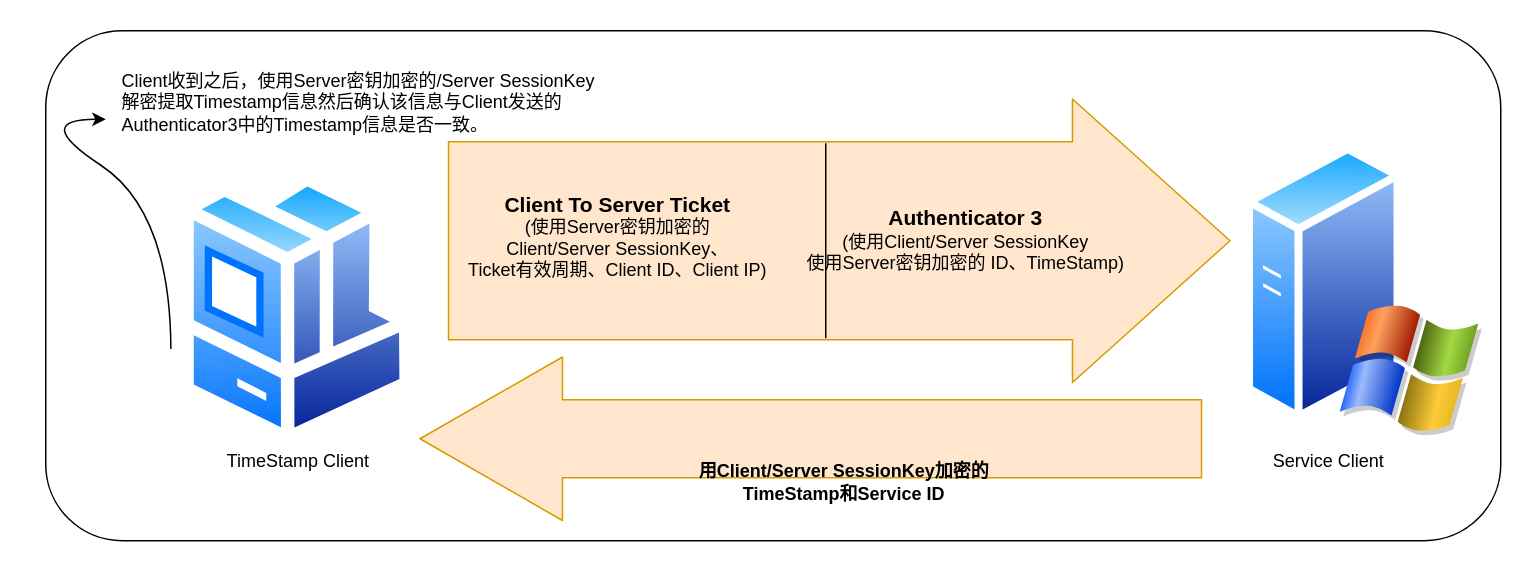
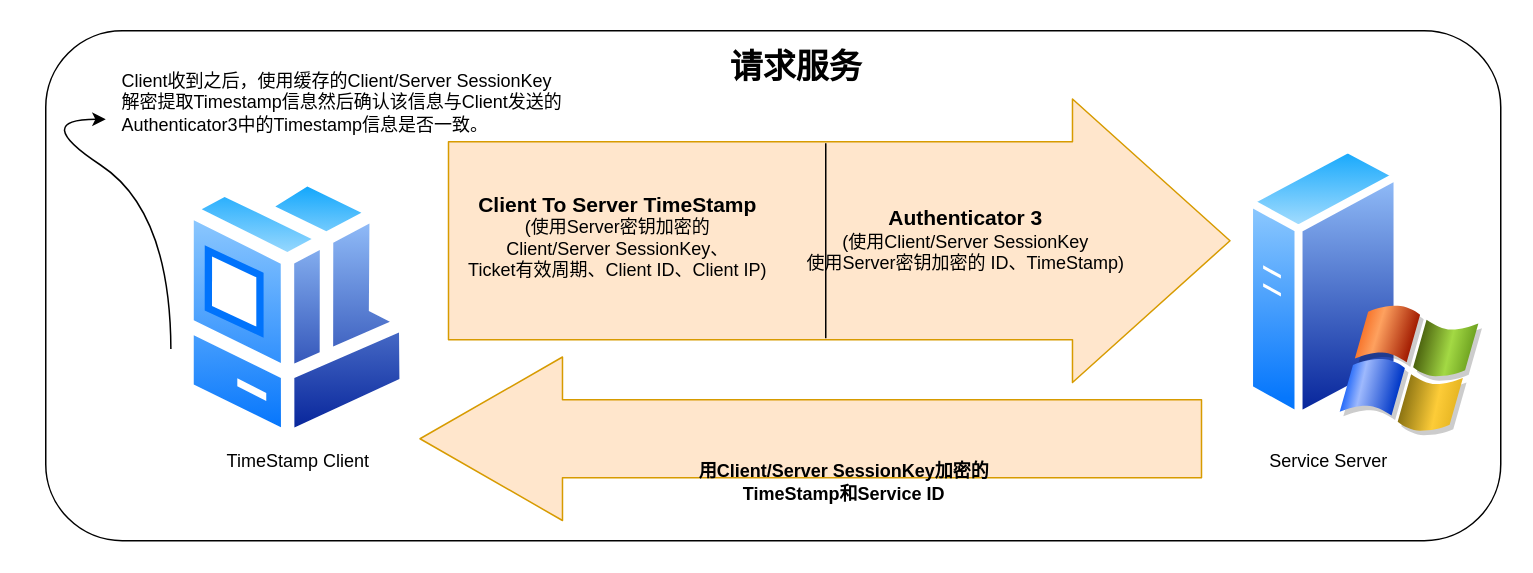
none -> (796, 68)
(372, 103) -> (349, 103)
(618, 236) -> (618, 236)
(1329, 461) -> (1329, 461)
